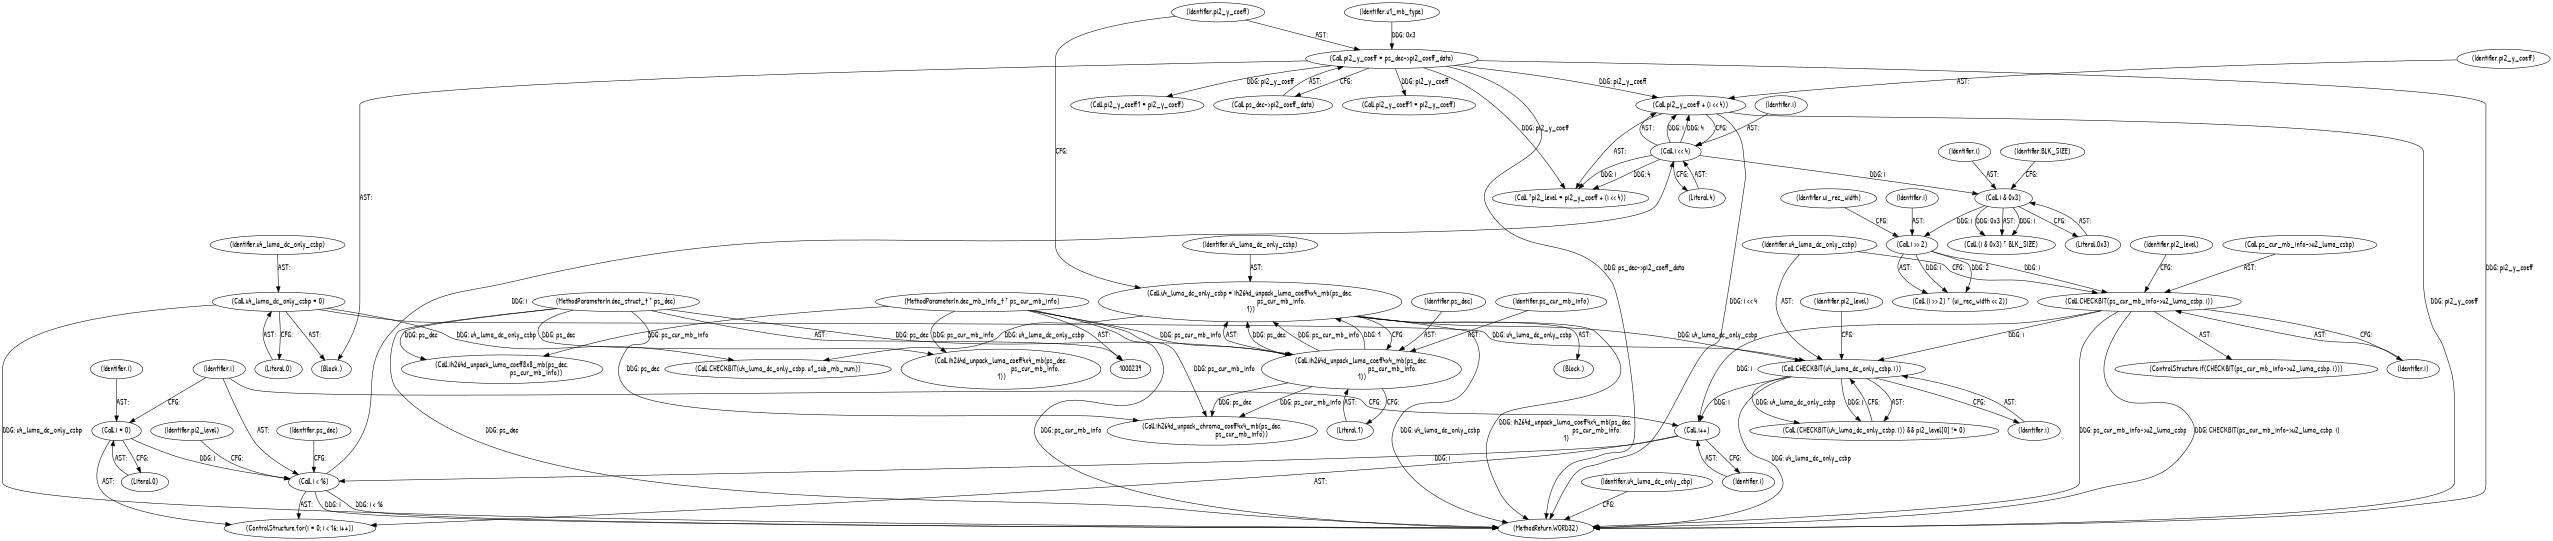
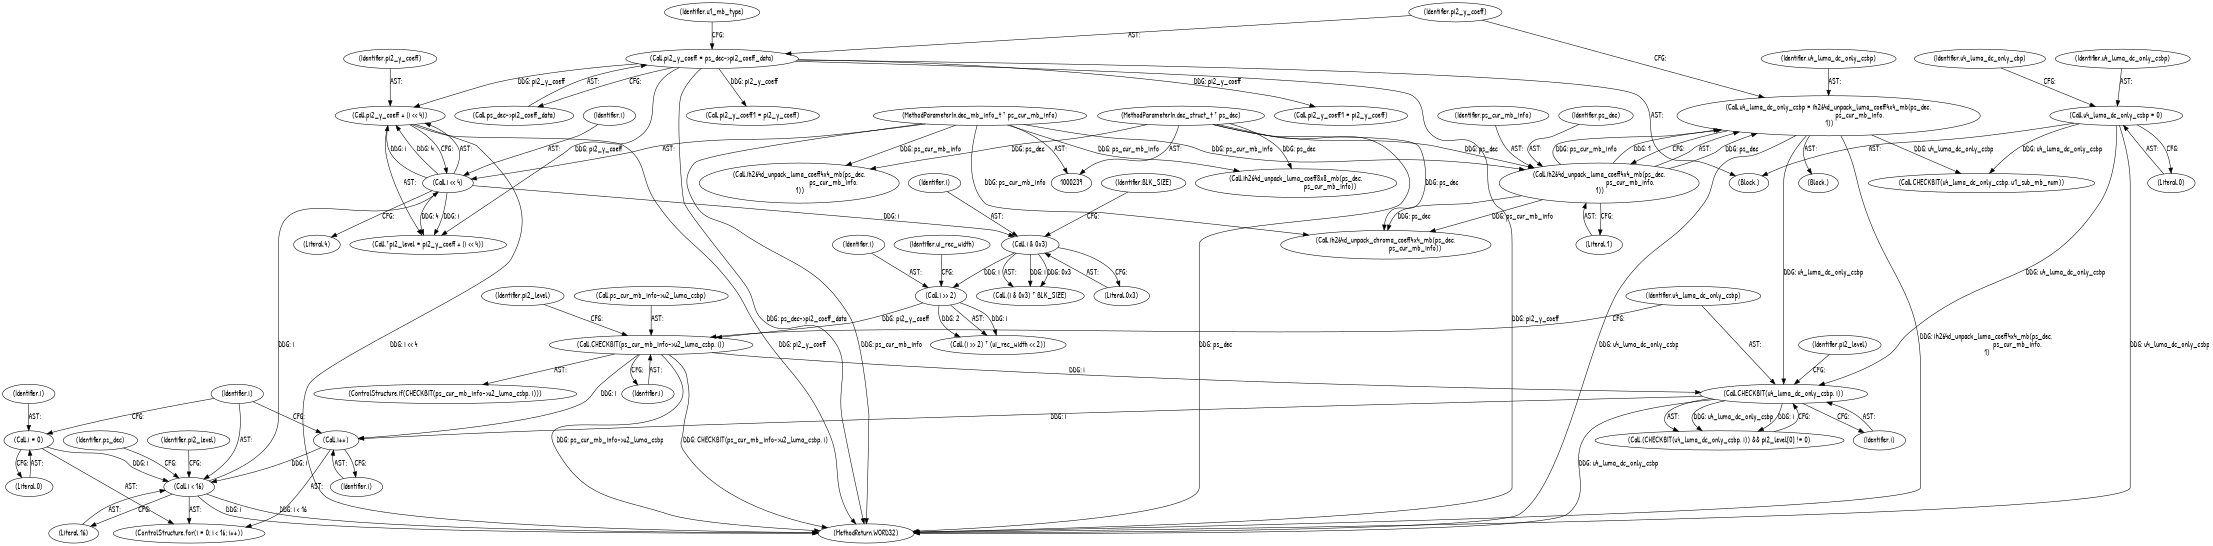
(1404, 36) -> (719, 36)
(1693, 177) -> (700, 141)
(2032, 268) -> (906, 319)
(1598, 504) -> (2046, 86)
none -> (74, 533)
